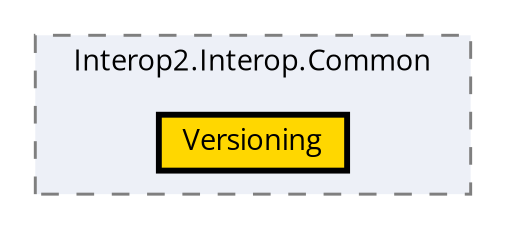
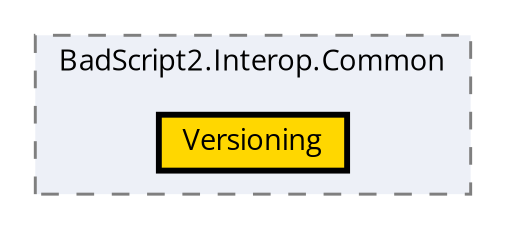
(253, 63) -> (253, 63)
